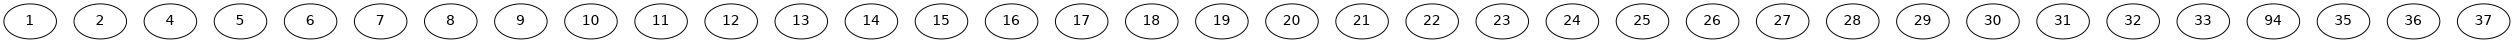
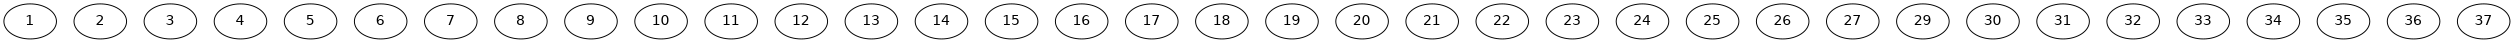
none -> (170, 21)
(1853, 21) -> none
(2273, 21) -> (2273, 21)
